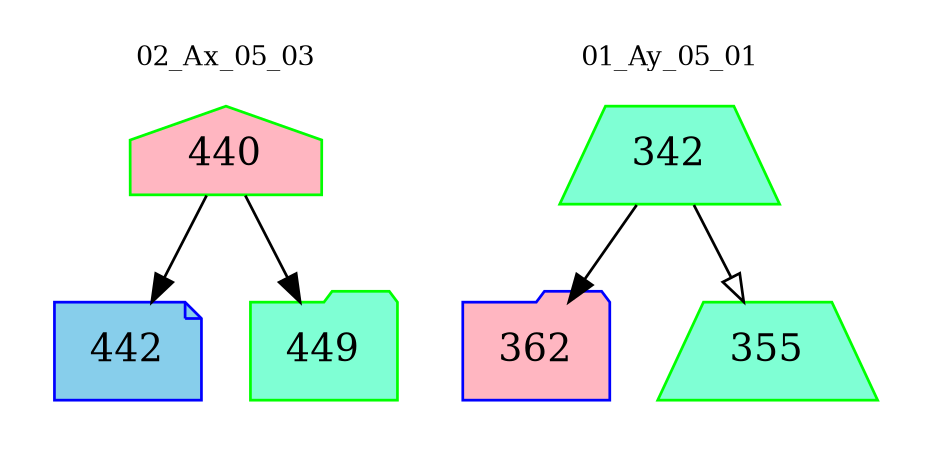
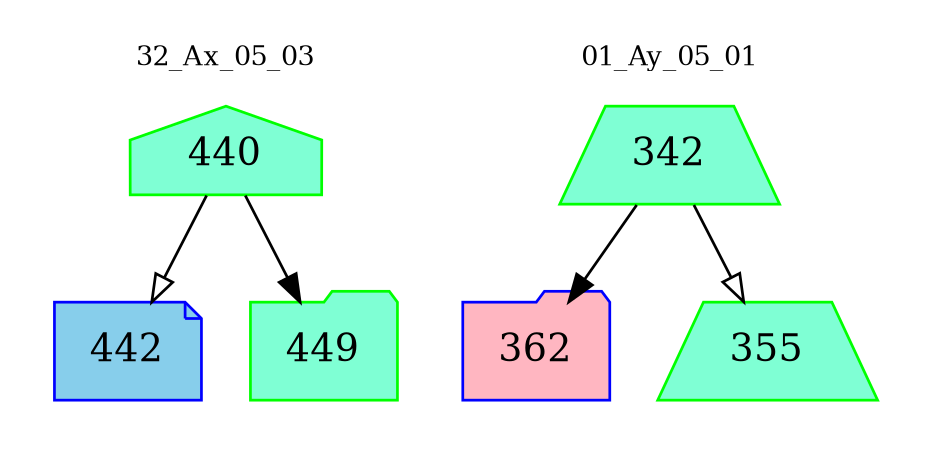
(226, 59) -> (226, 59)
(226, 155) -> (226, 155)
(185, 237) -> (185, 237)
